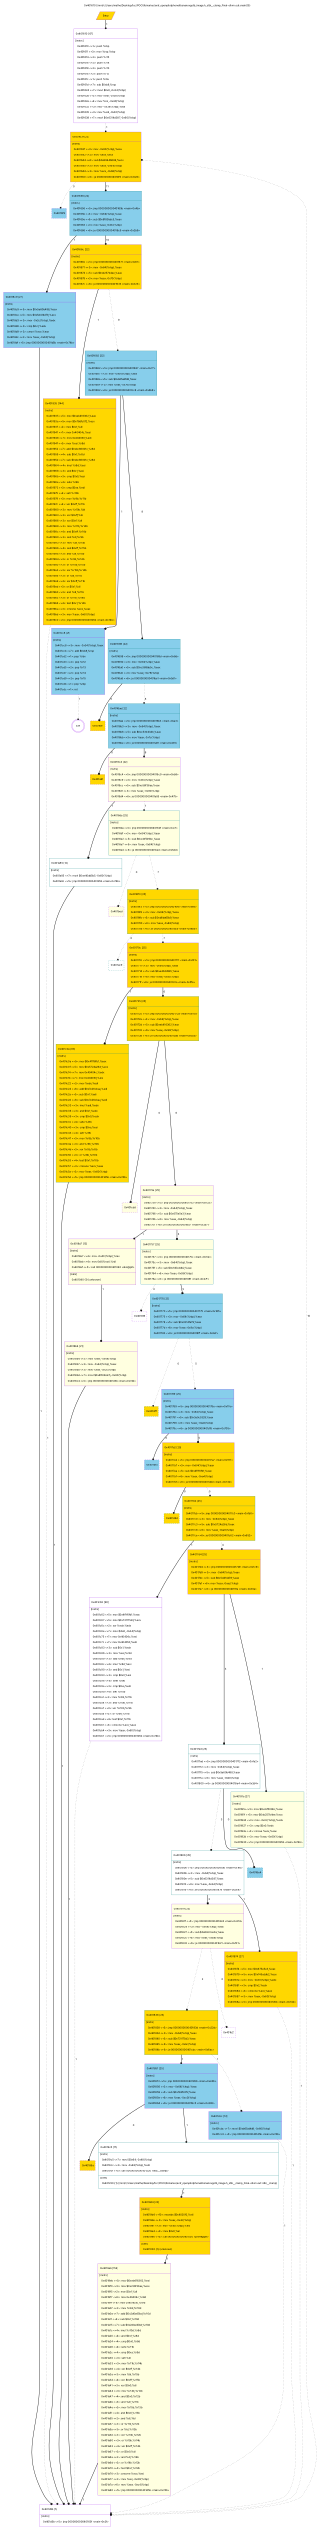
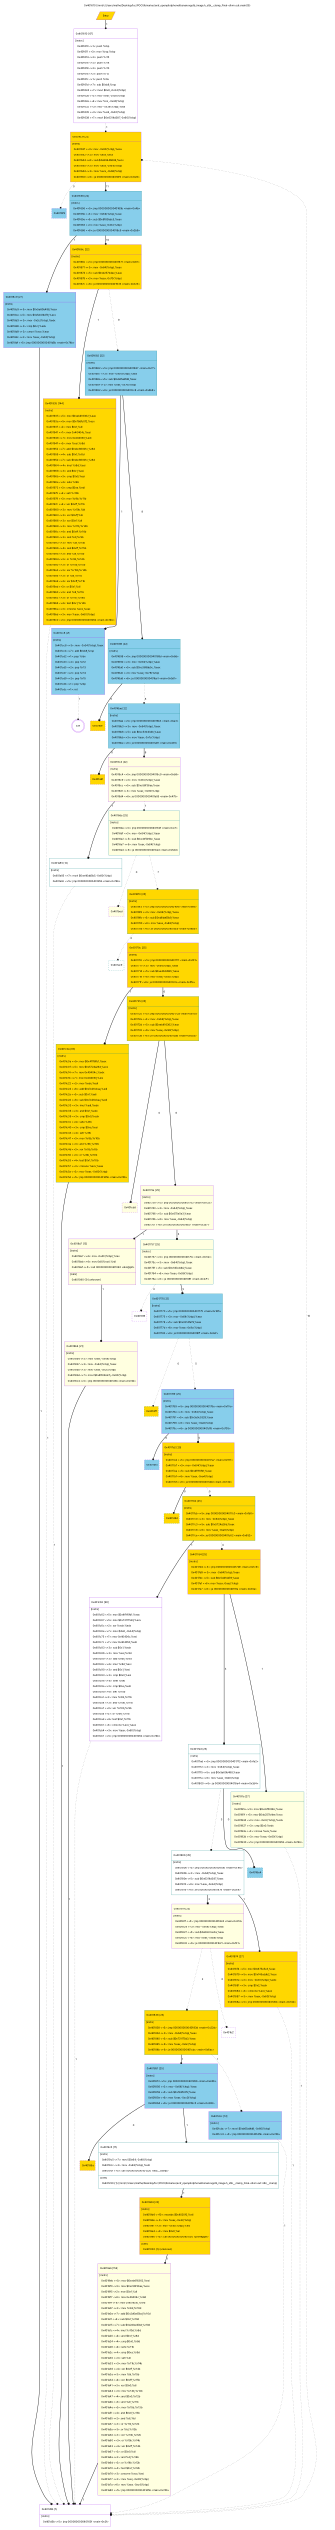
(163, 938) -> none
(53, 1693) -> (53, 1693)
